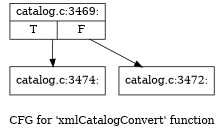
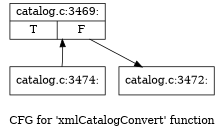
(52, 49) -> (63, 57)
